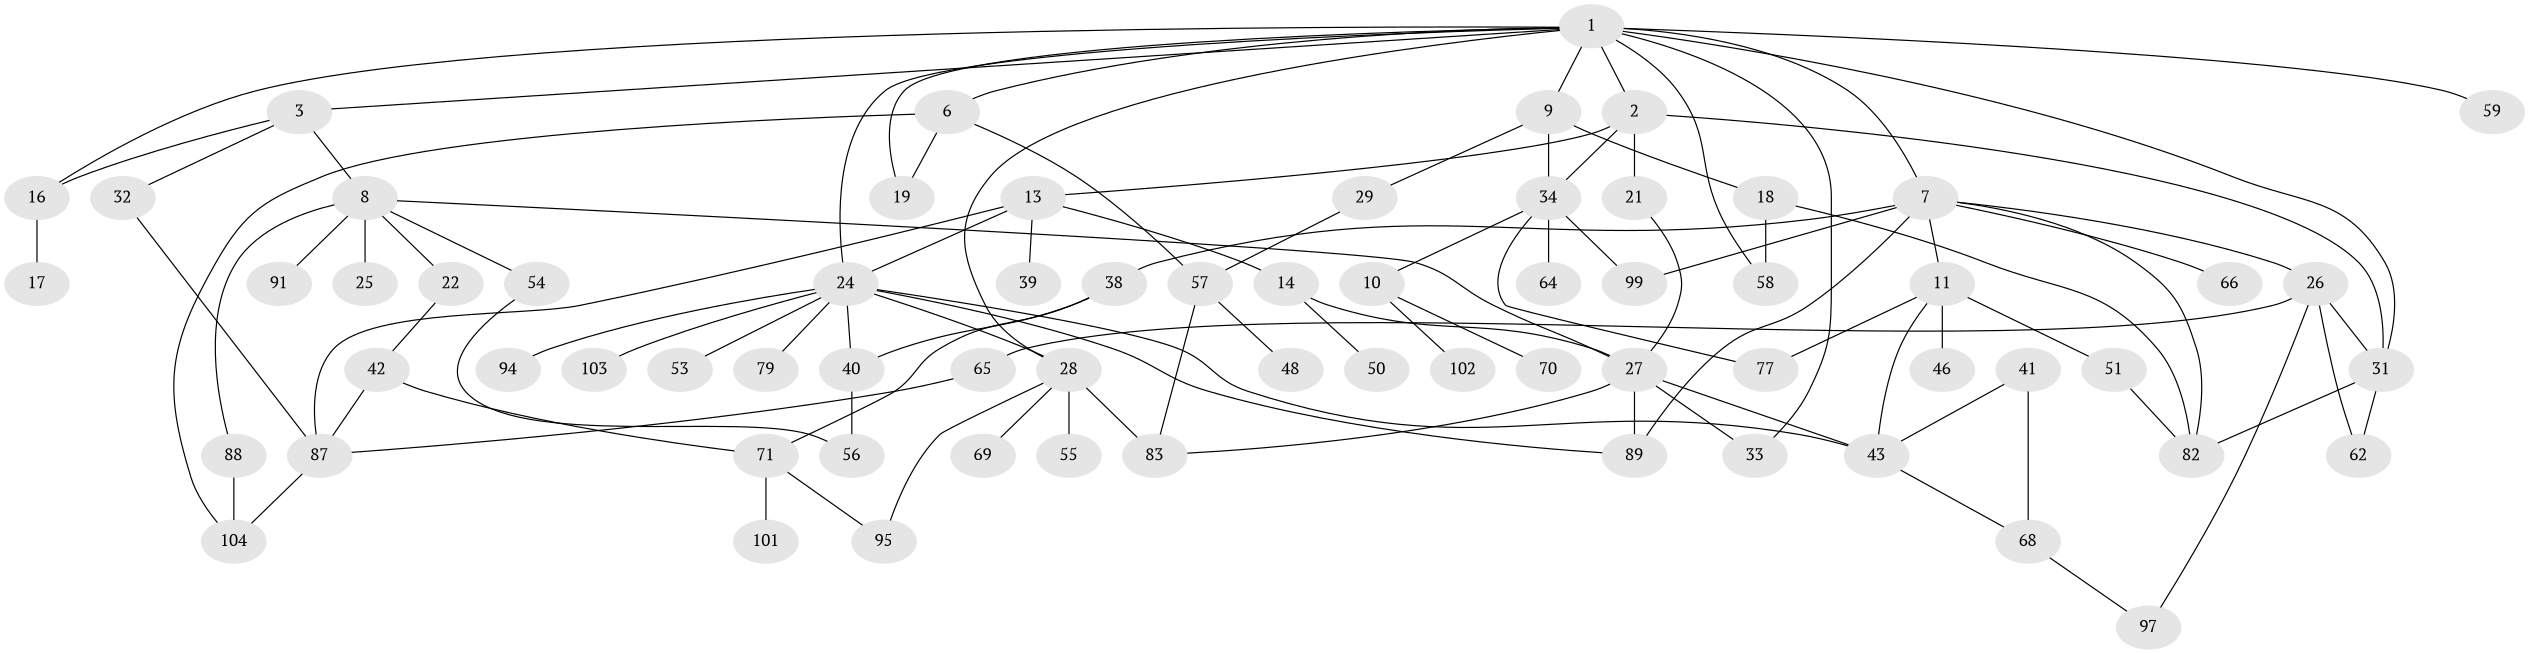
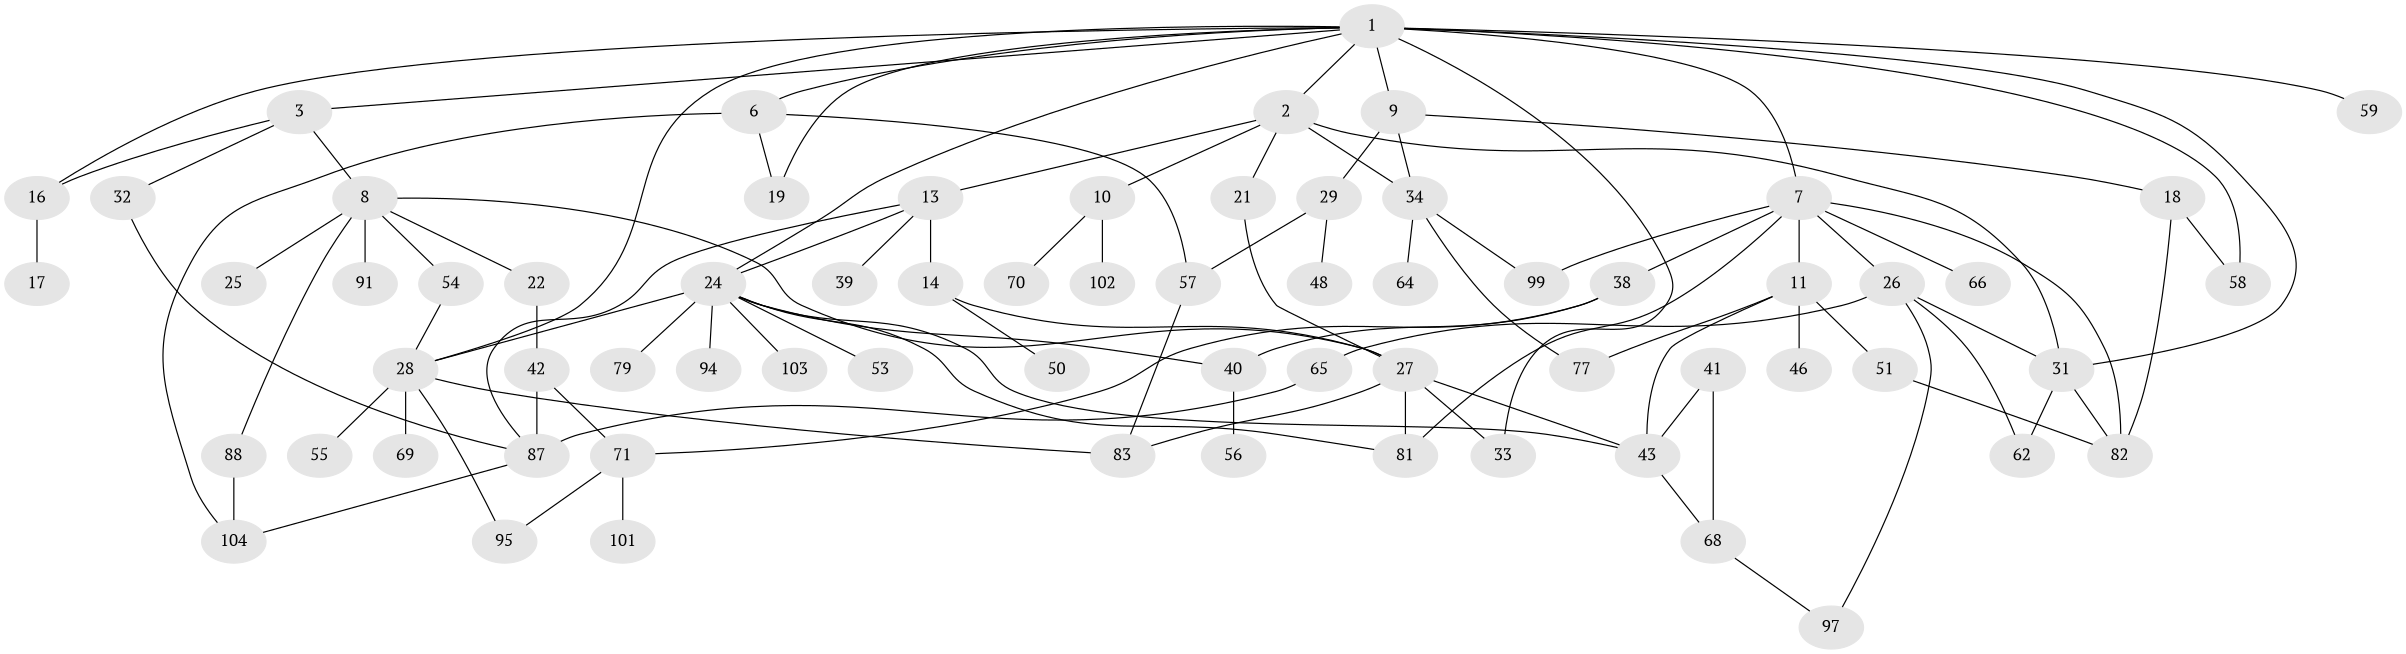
(1460, 241) -> (1194, 155)
(1252, 333) -> (1324, 241)
(470, 394) -> (428, 327)
(1634, 456) -> (1405, 456)
